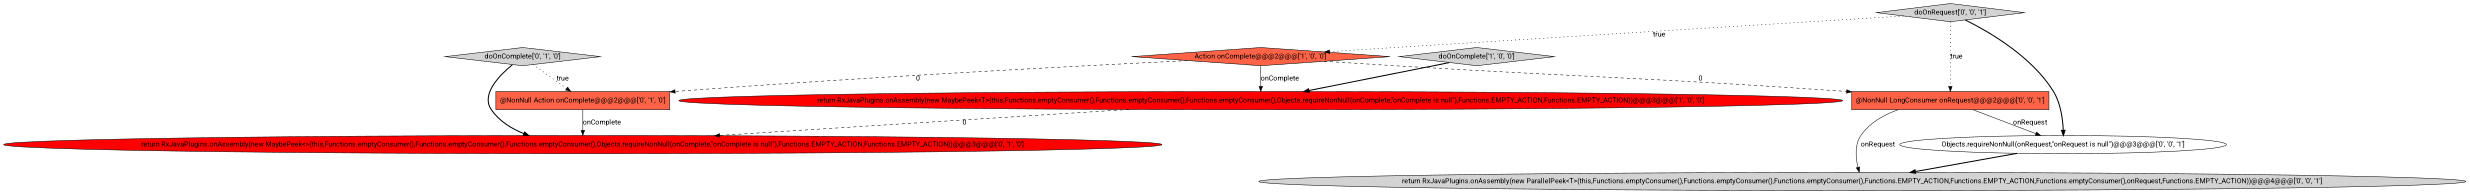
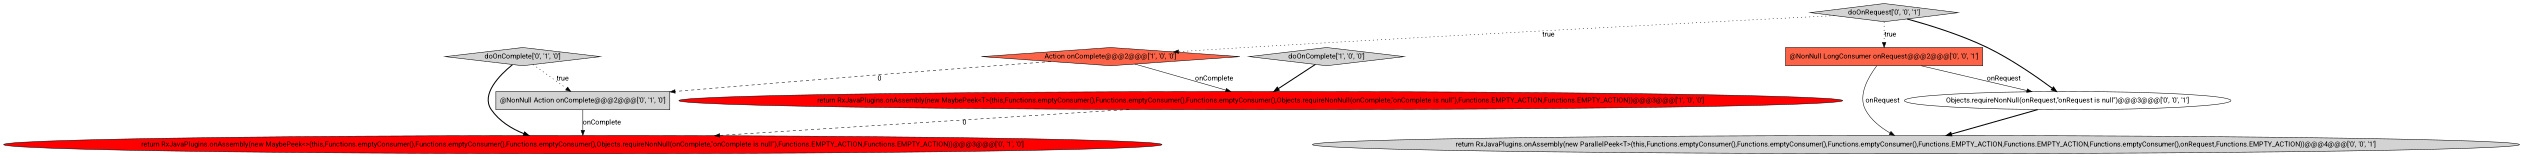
(1585, 76) -> none
(583, 101) -> (583, 101)
